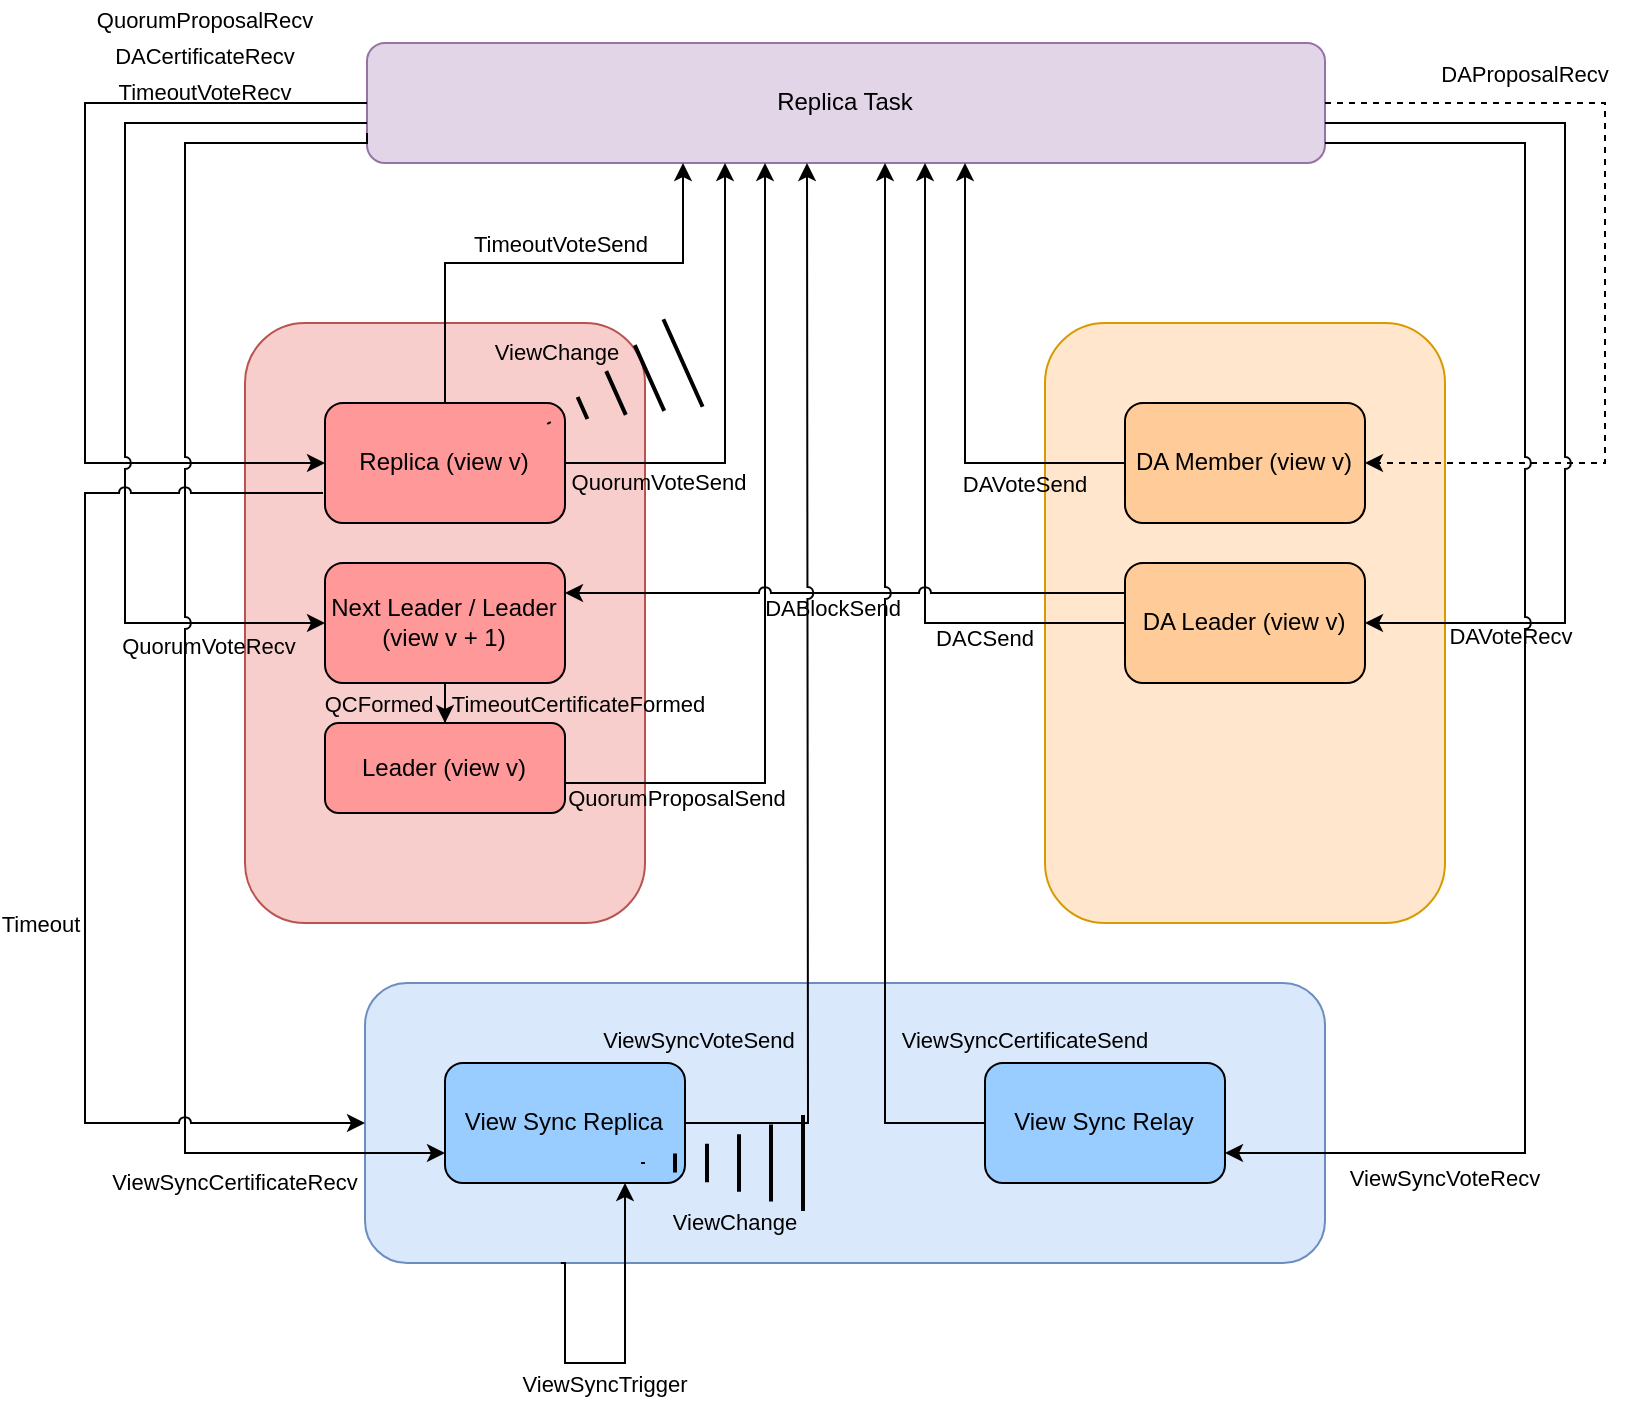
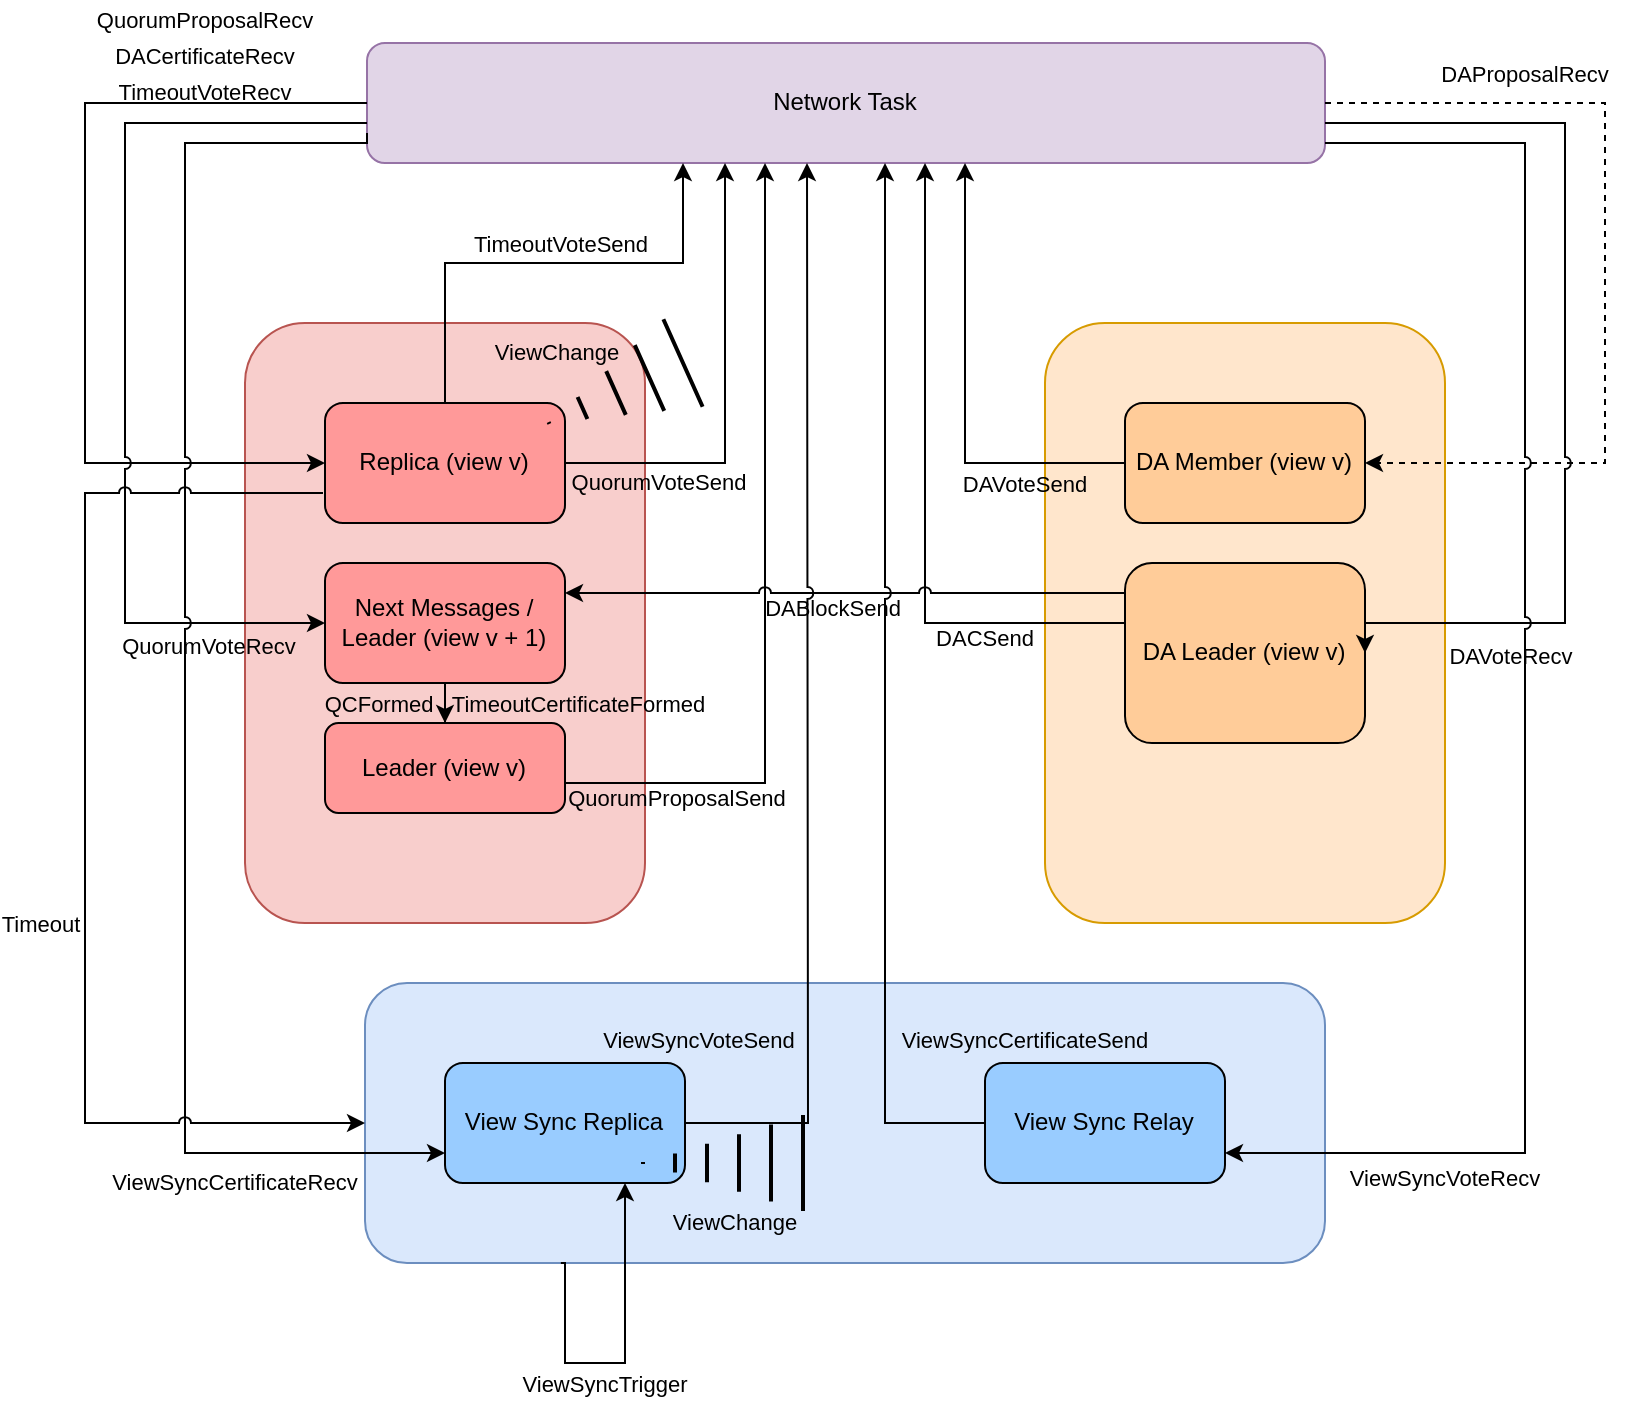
(846, 103) -> (846, 103)
(445, 623) -> (445, 623)
(1245, 623) -> (1245, 653)
